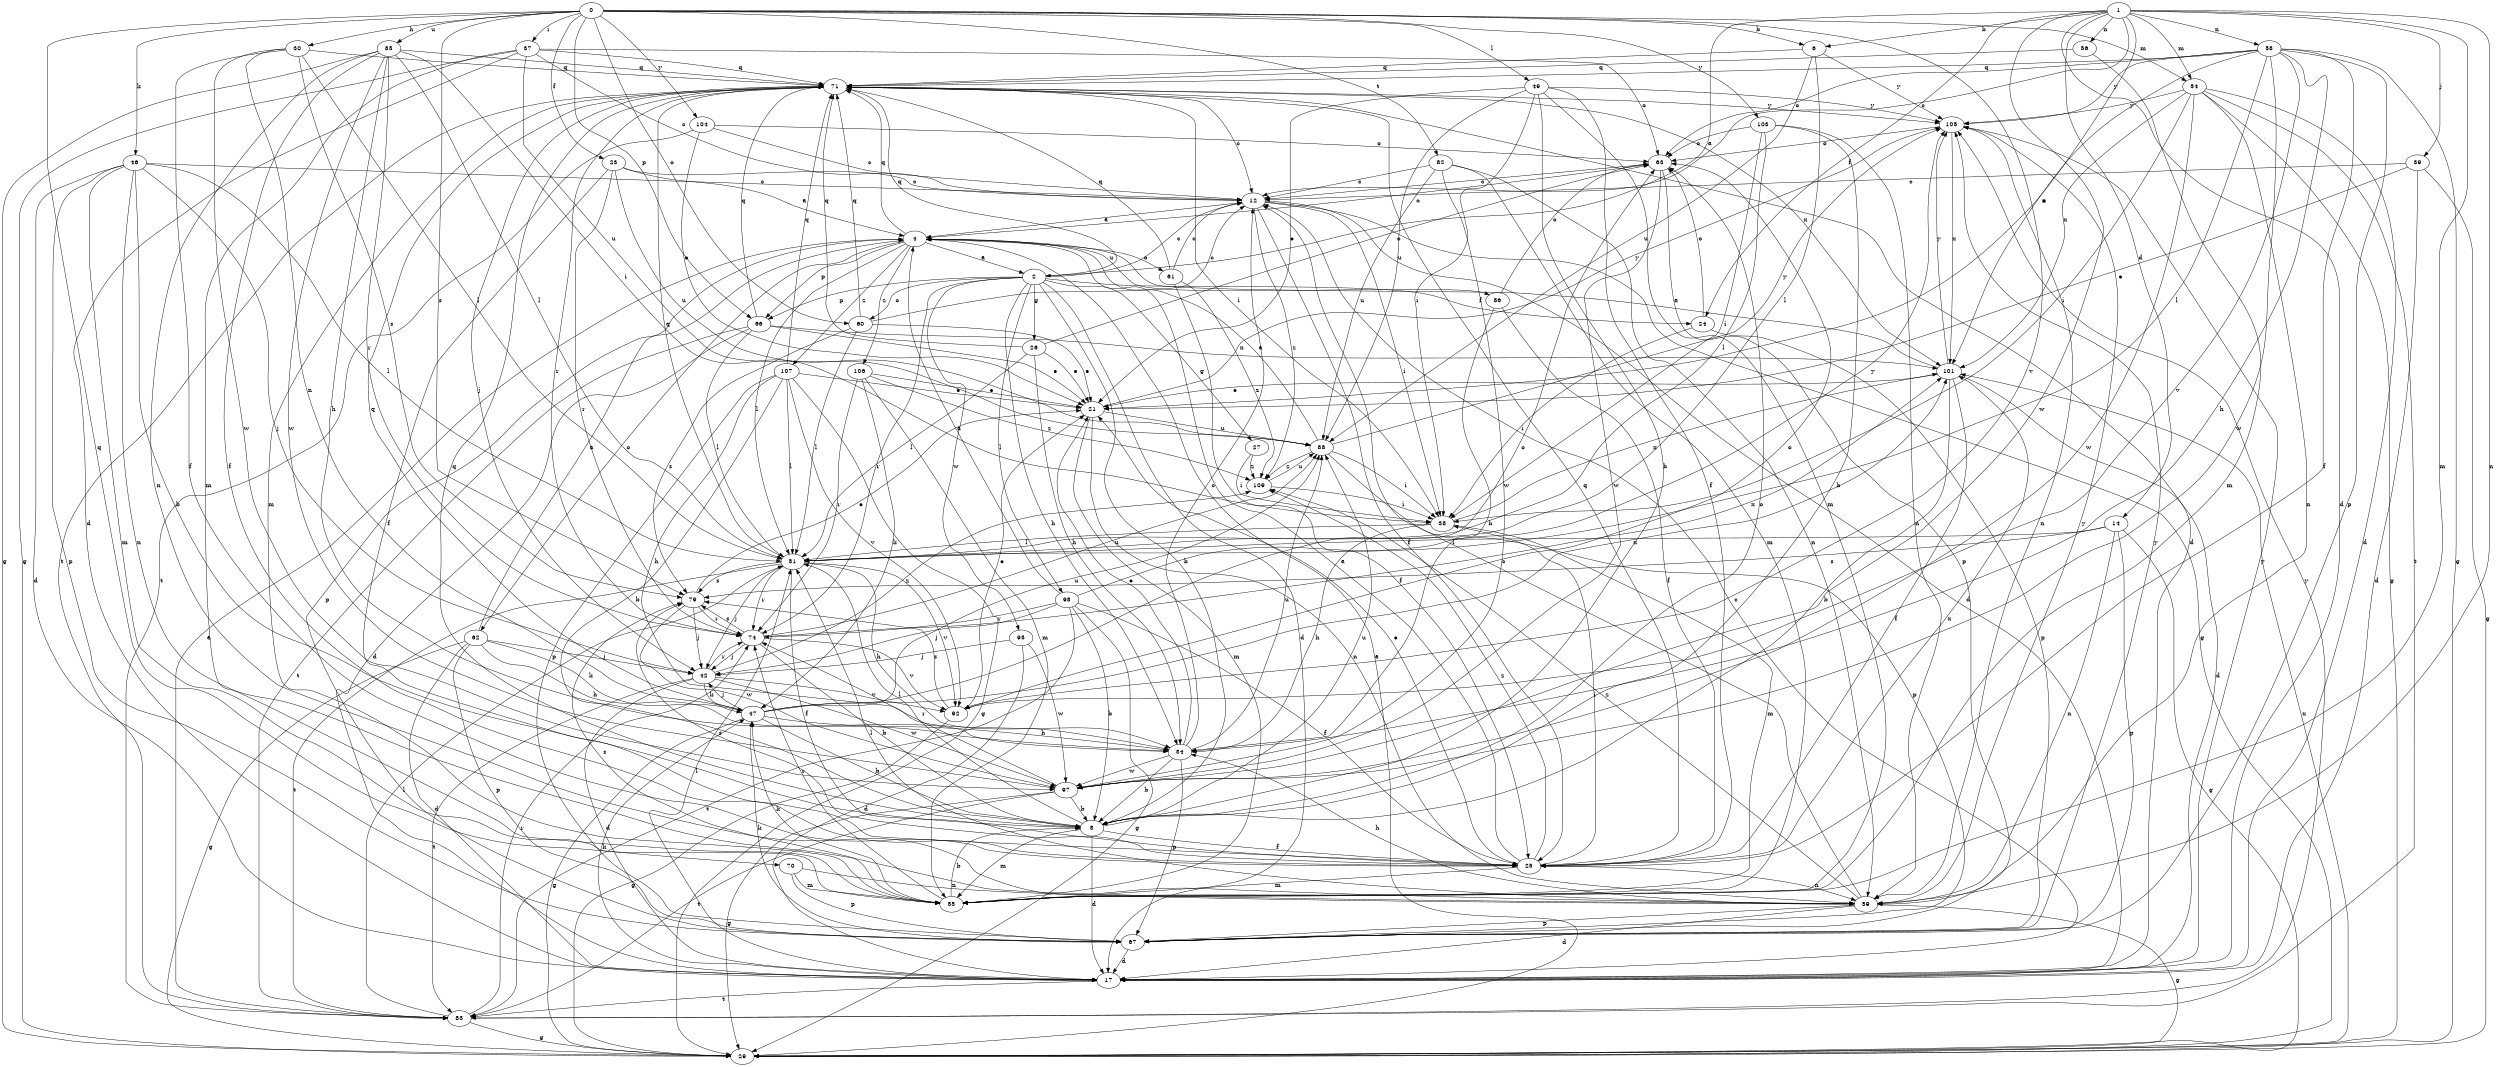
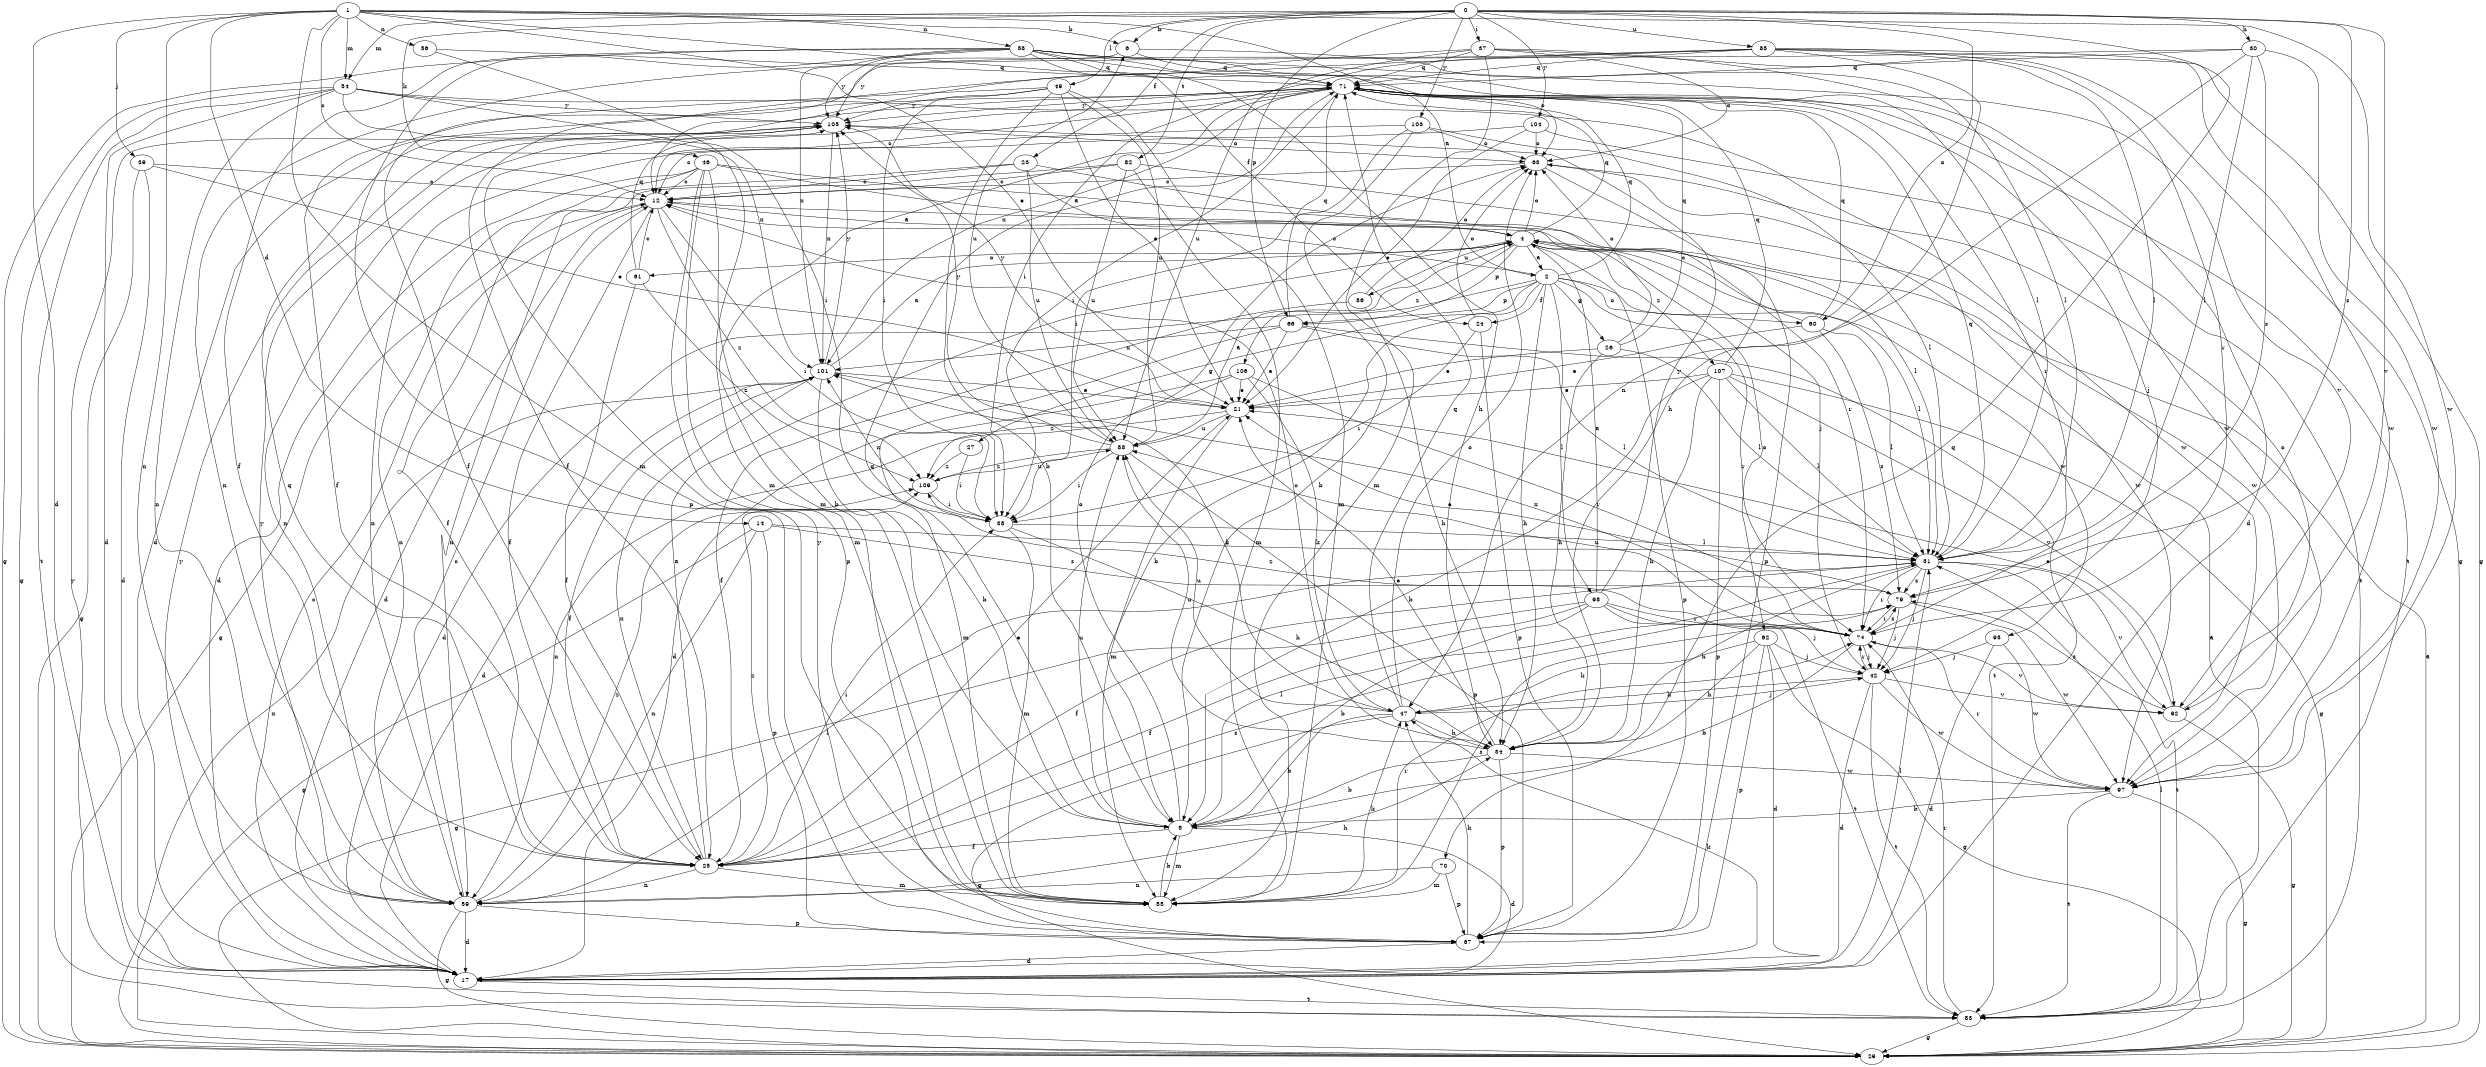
(1578, 271) -> (971, 247)
(623, 379) -> none
(965, 538) -> (1339, 579)
